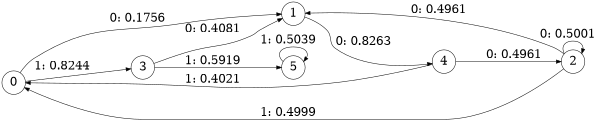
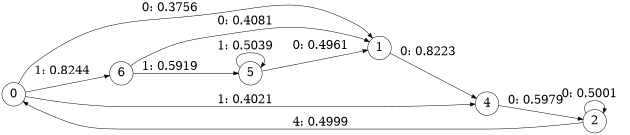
(143, 19) -> (175, 8)
(440, 20) -> (312, 61)
(369, 42) -> (433, 52)
(519, 55) -> (541, 101)
(143, 67) -> (121, 73)
(232, 87) -> (248, 107)
(293, 113) -> (326, 123)
